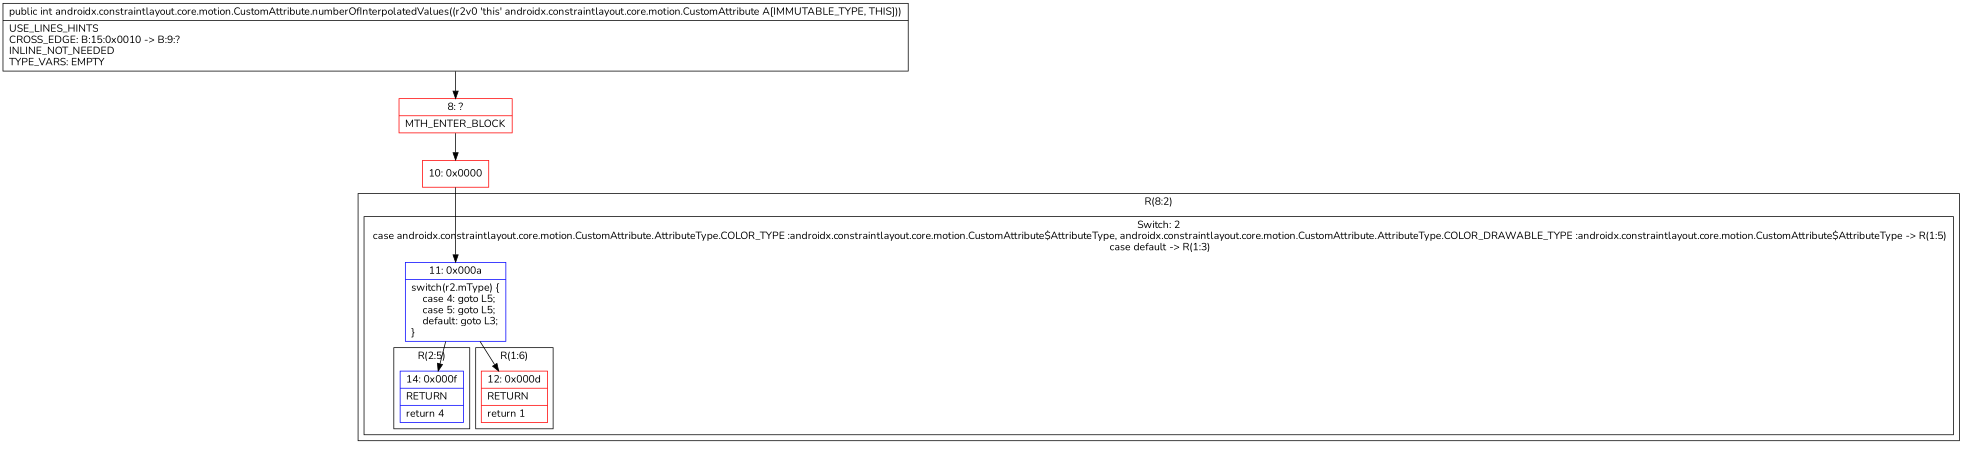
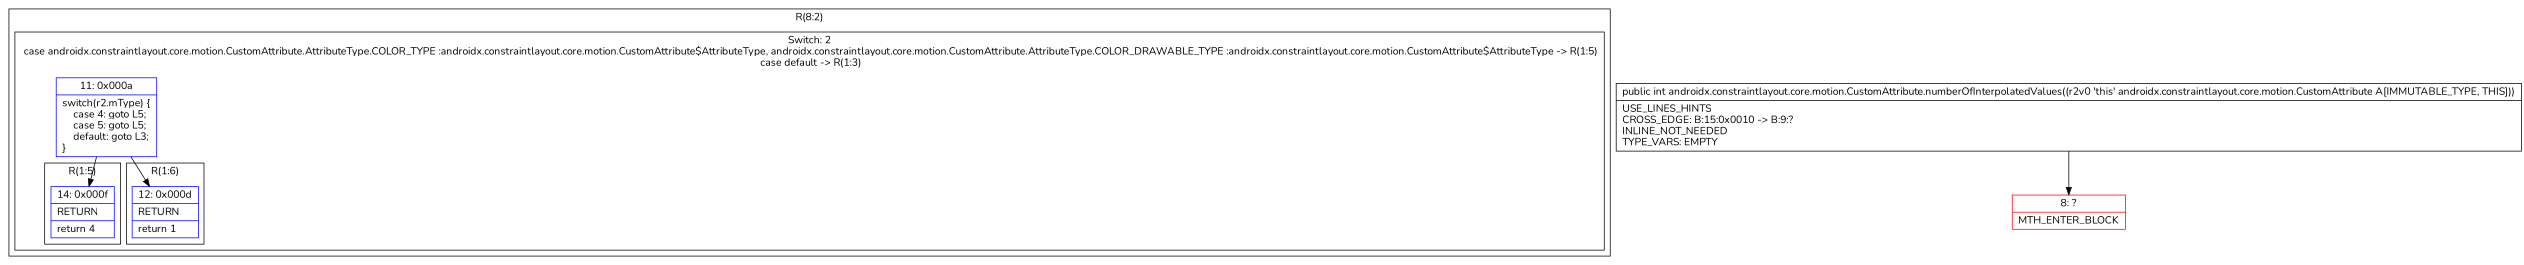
(456, 174) -> none
(432, 356) -> (83, 172)
(514, 397) -> (165, 212)
